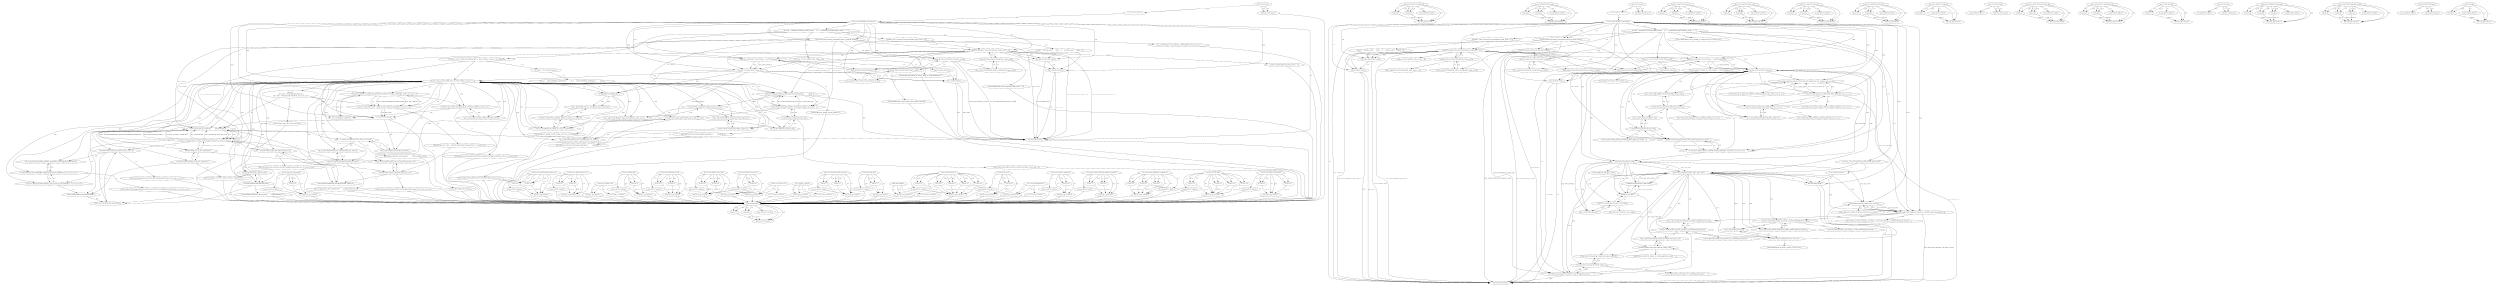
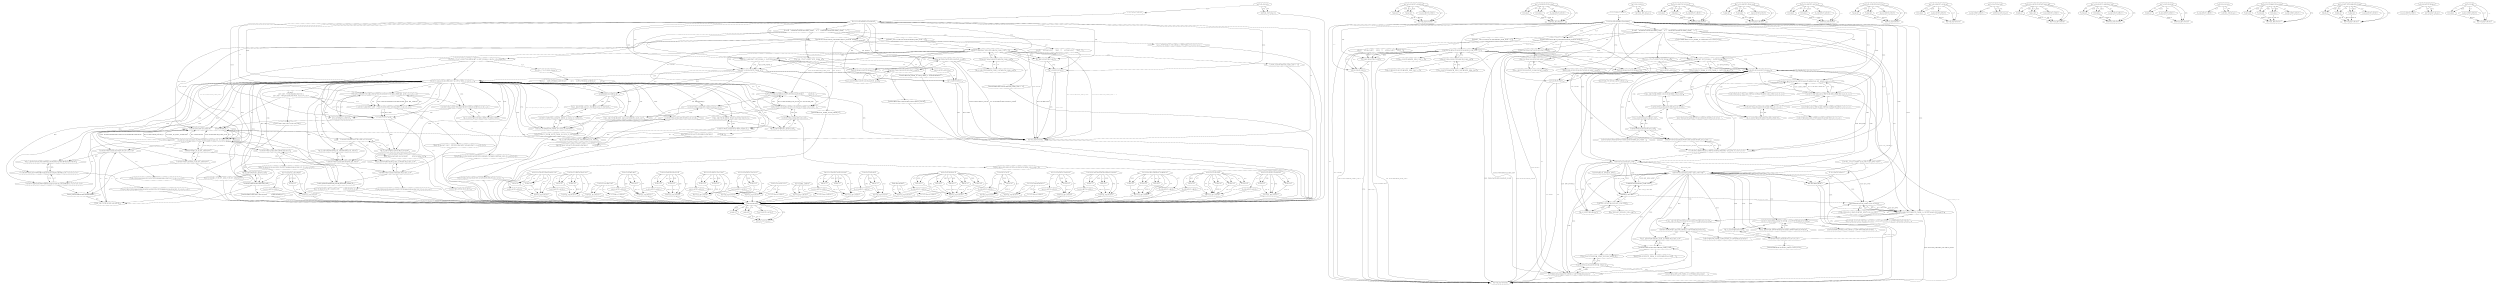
(1688, 234) -> (1741, 199)
